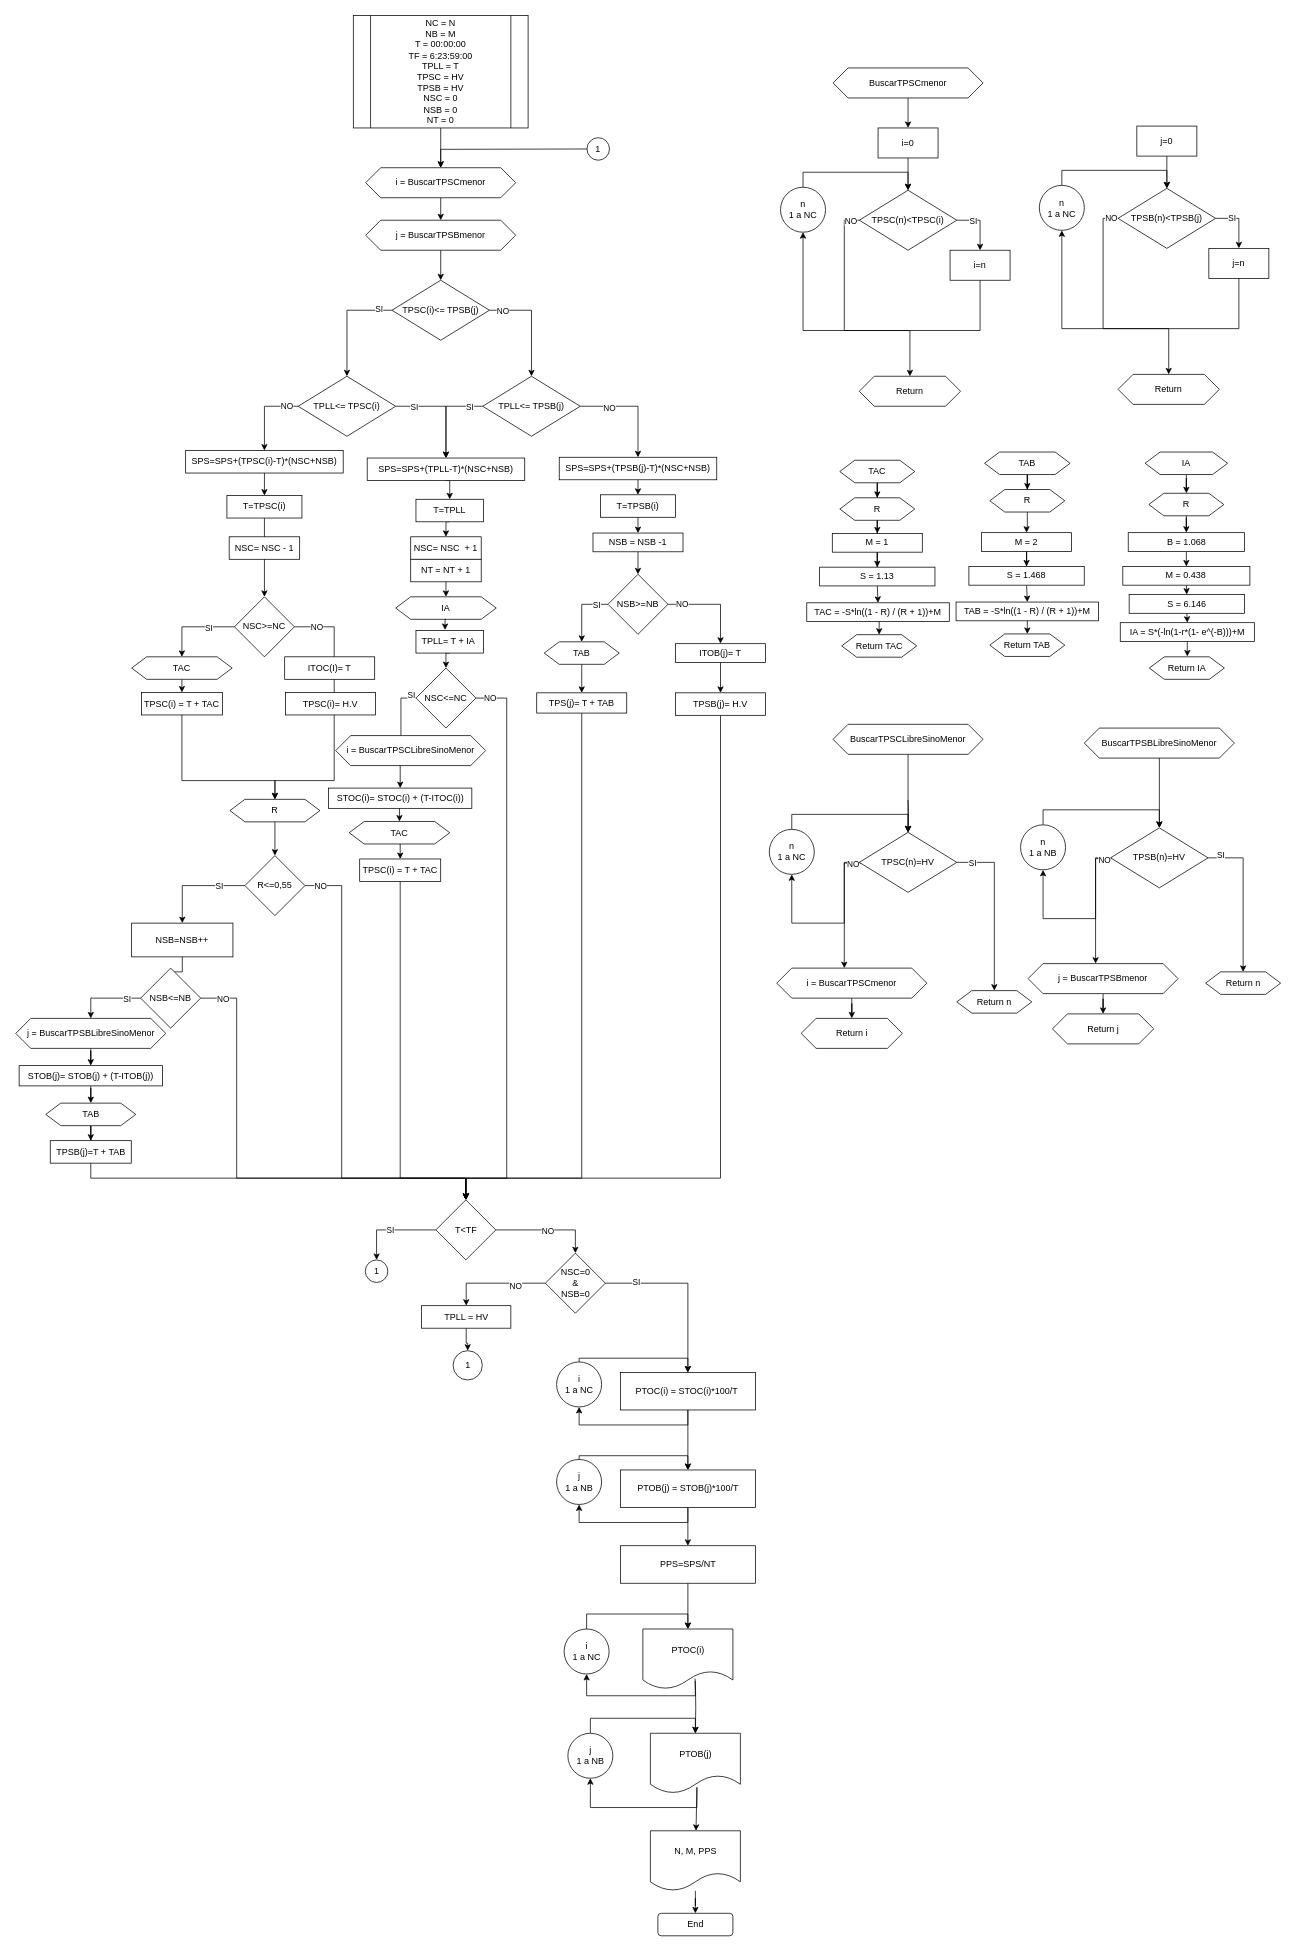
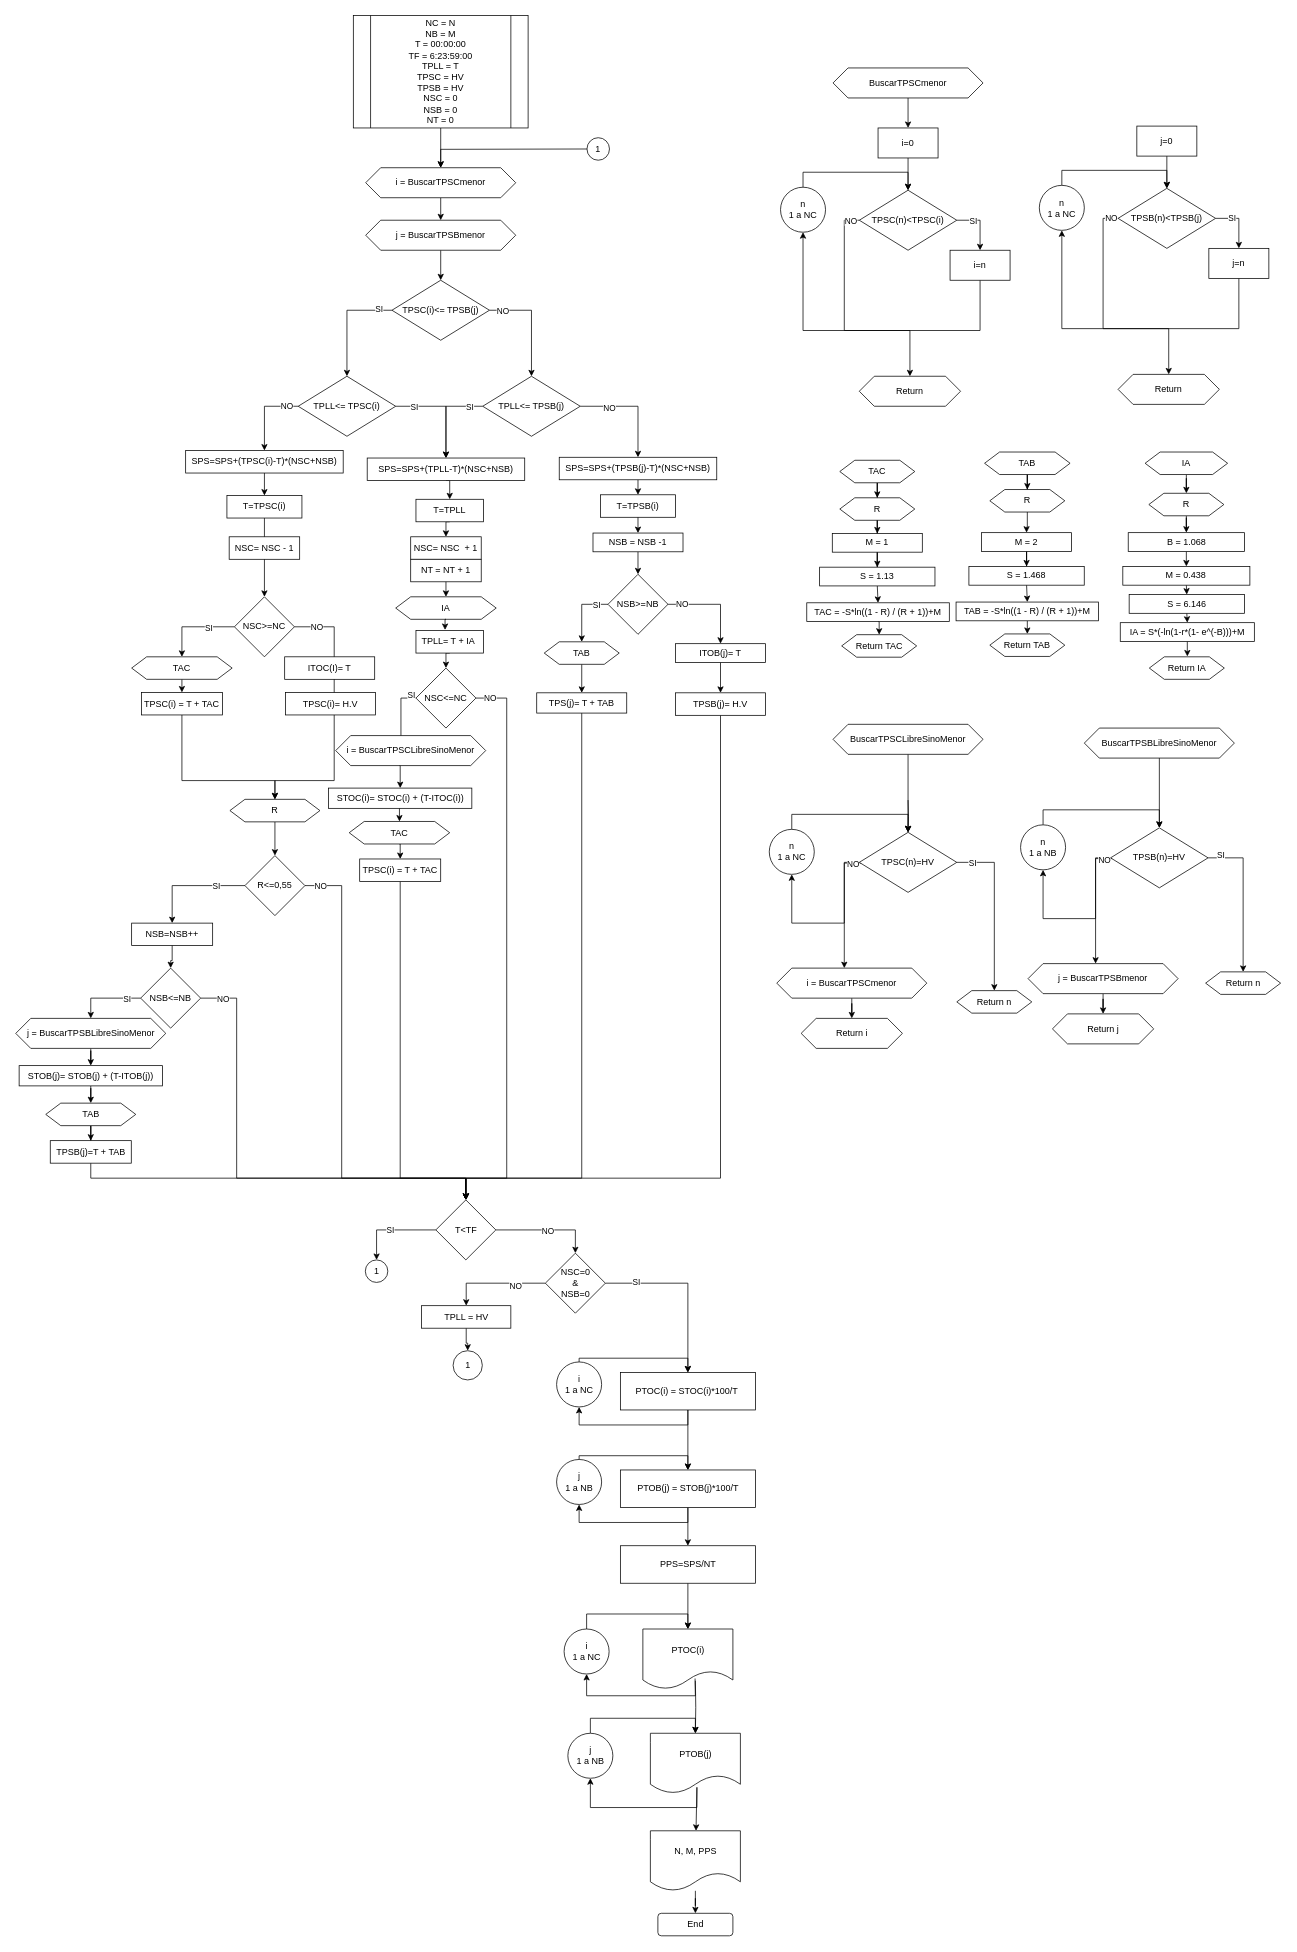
(182, 940) -> (172, 934)
